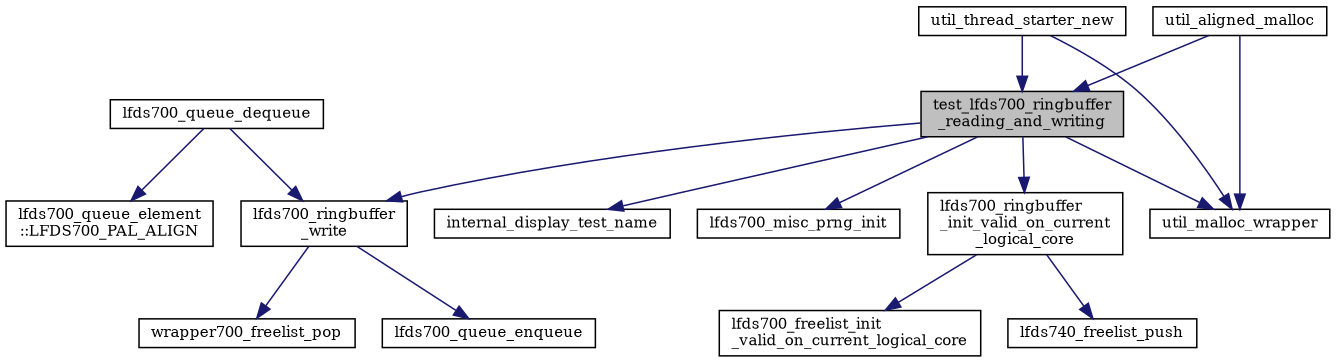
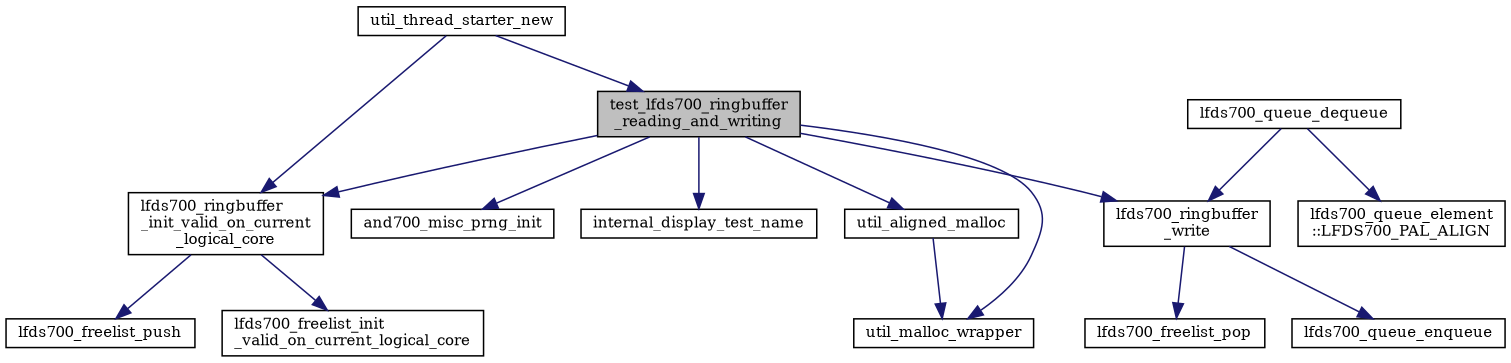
(1148, 61) -> (817, 170)
(1150, 102) -> (359, 109)
(799, 224) -> (453, 224)
(247, 333) -> (1175, 333)
(1102, 333) -> (100, 333)
